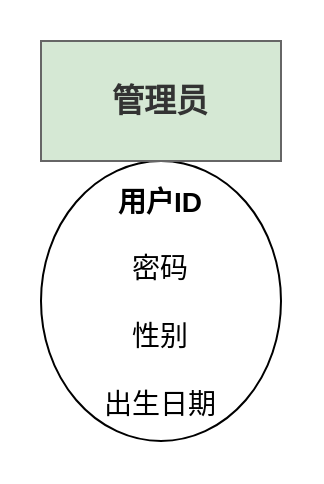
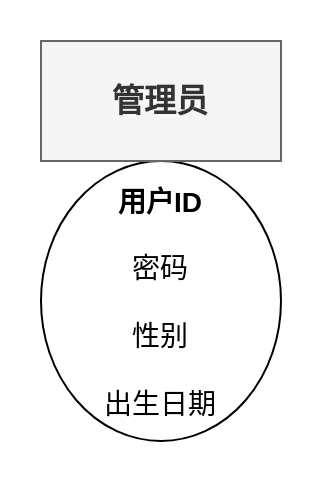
(161, 101) -> (161, 101)
